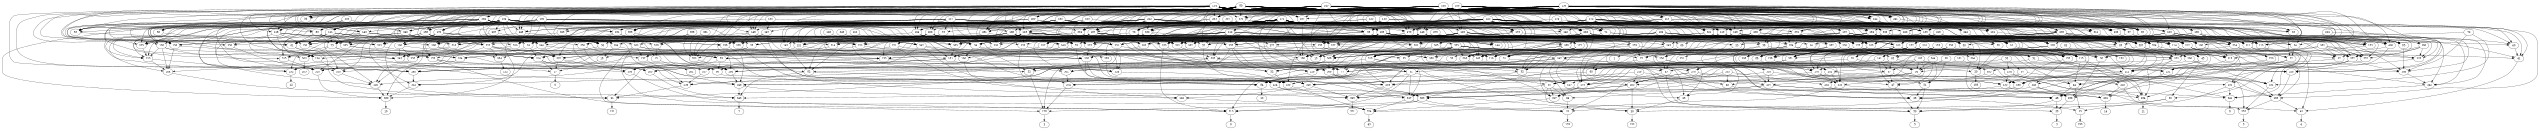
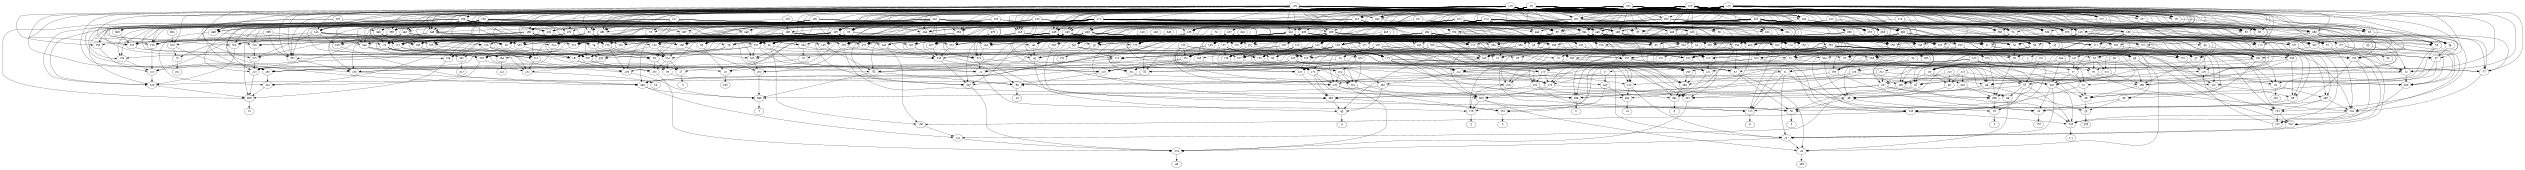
(1201, 30) -> none
(1968, 36) -> (1495, 24)
(390, 46) -> (2299, 91)
(1558, 67) -> none
